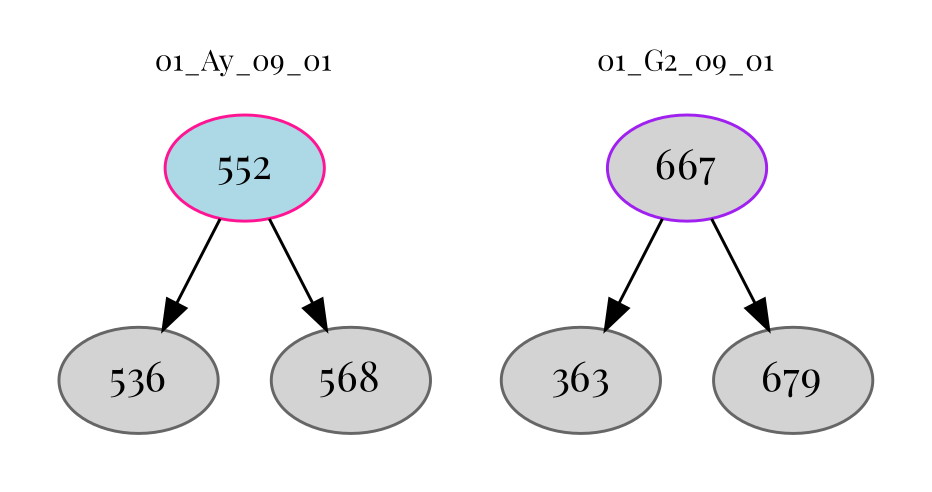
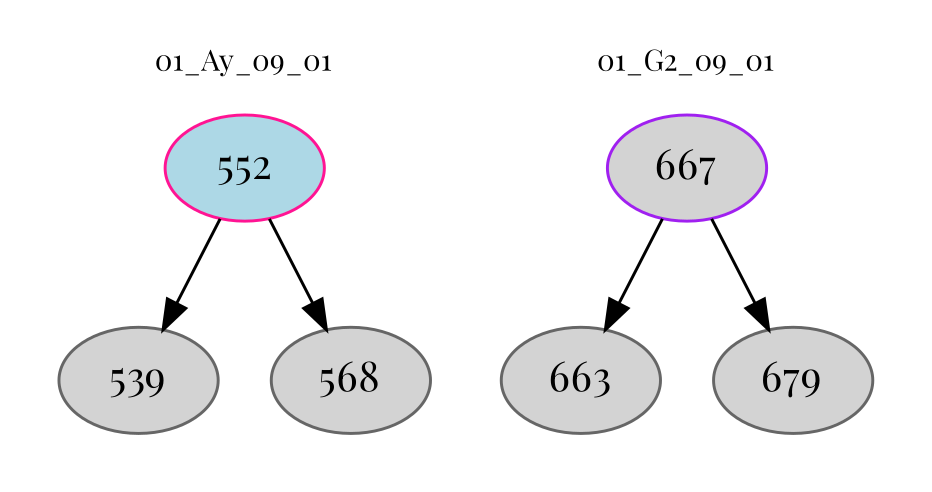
(139, 380) -> (139, 380)
(581, 380) -> (581, 380)
